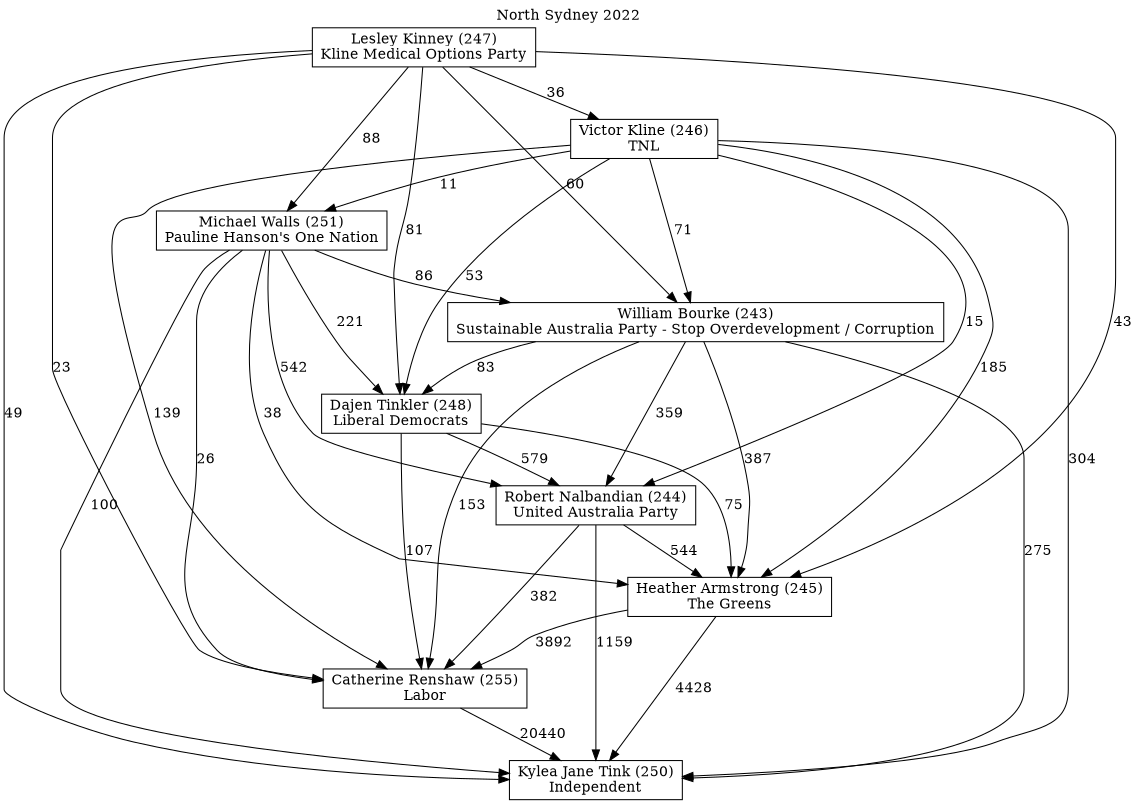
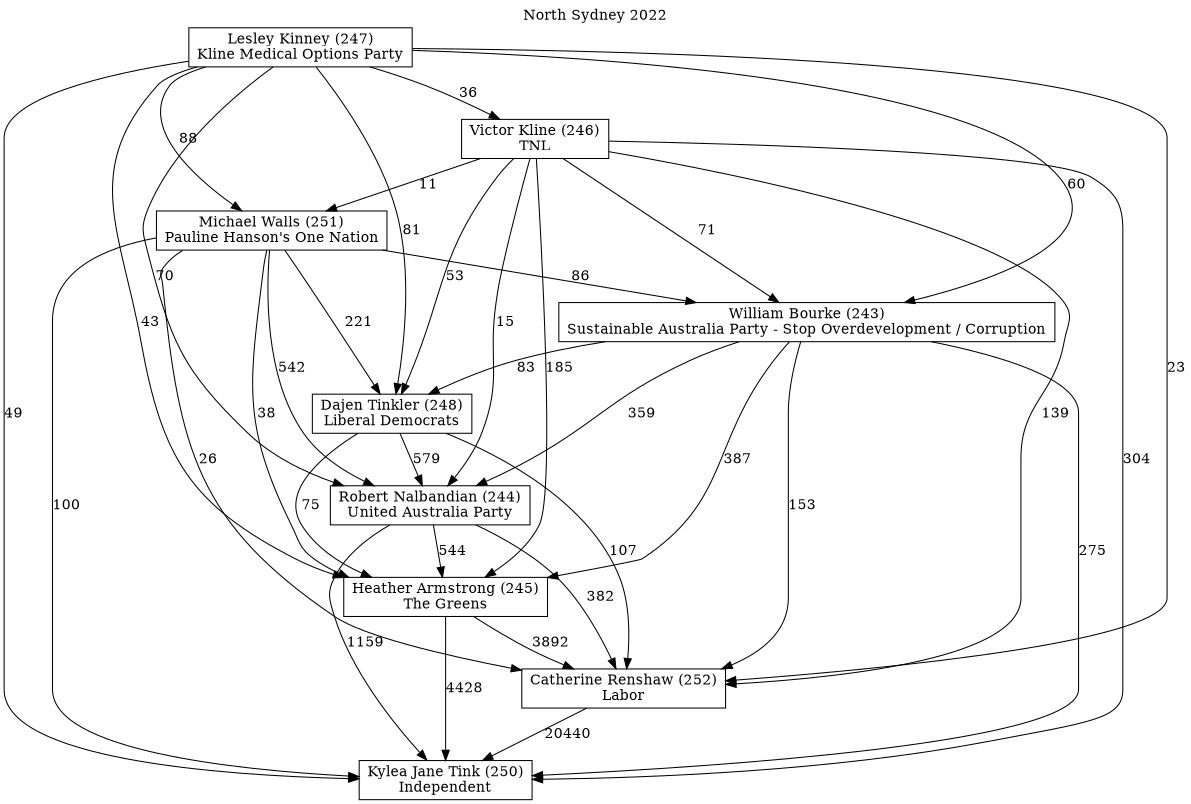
none -> (154, 275)
(425, 689) -> (624, 689)
